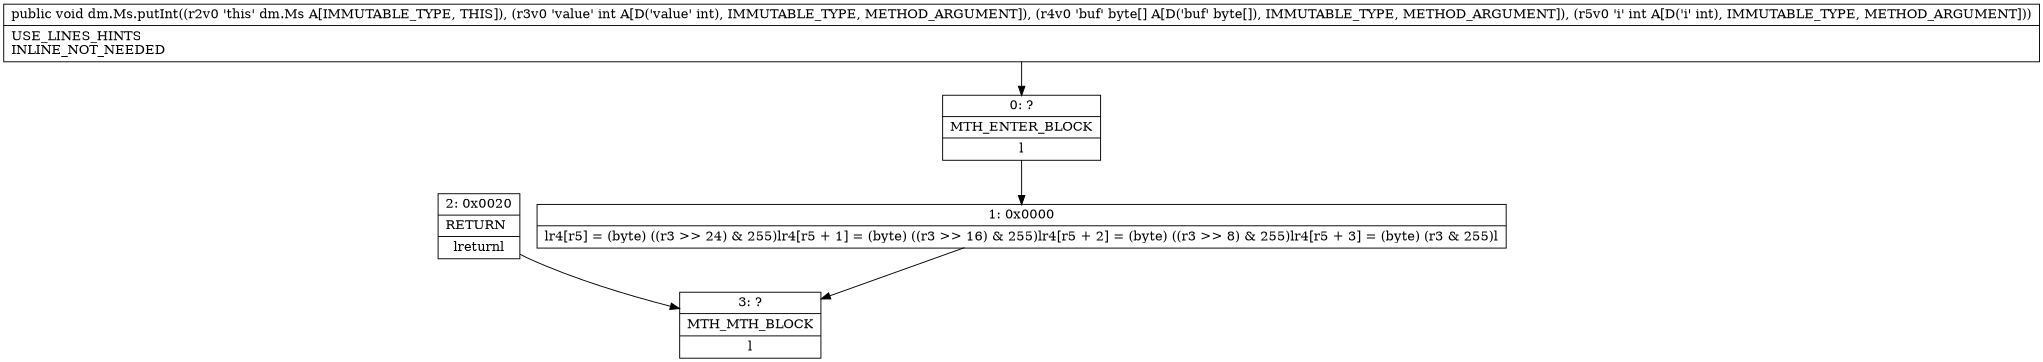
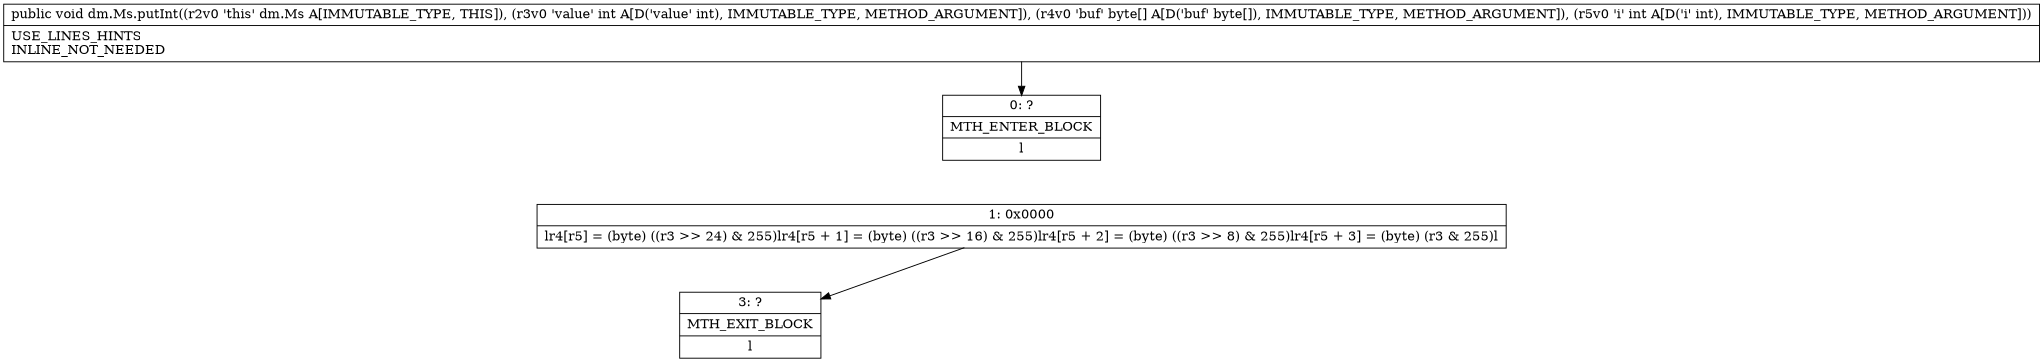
(1022, 178) -> none
(479, 226) -> none
(750, 324) -> (750, 324)
